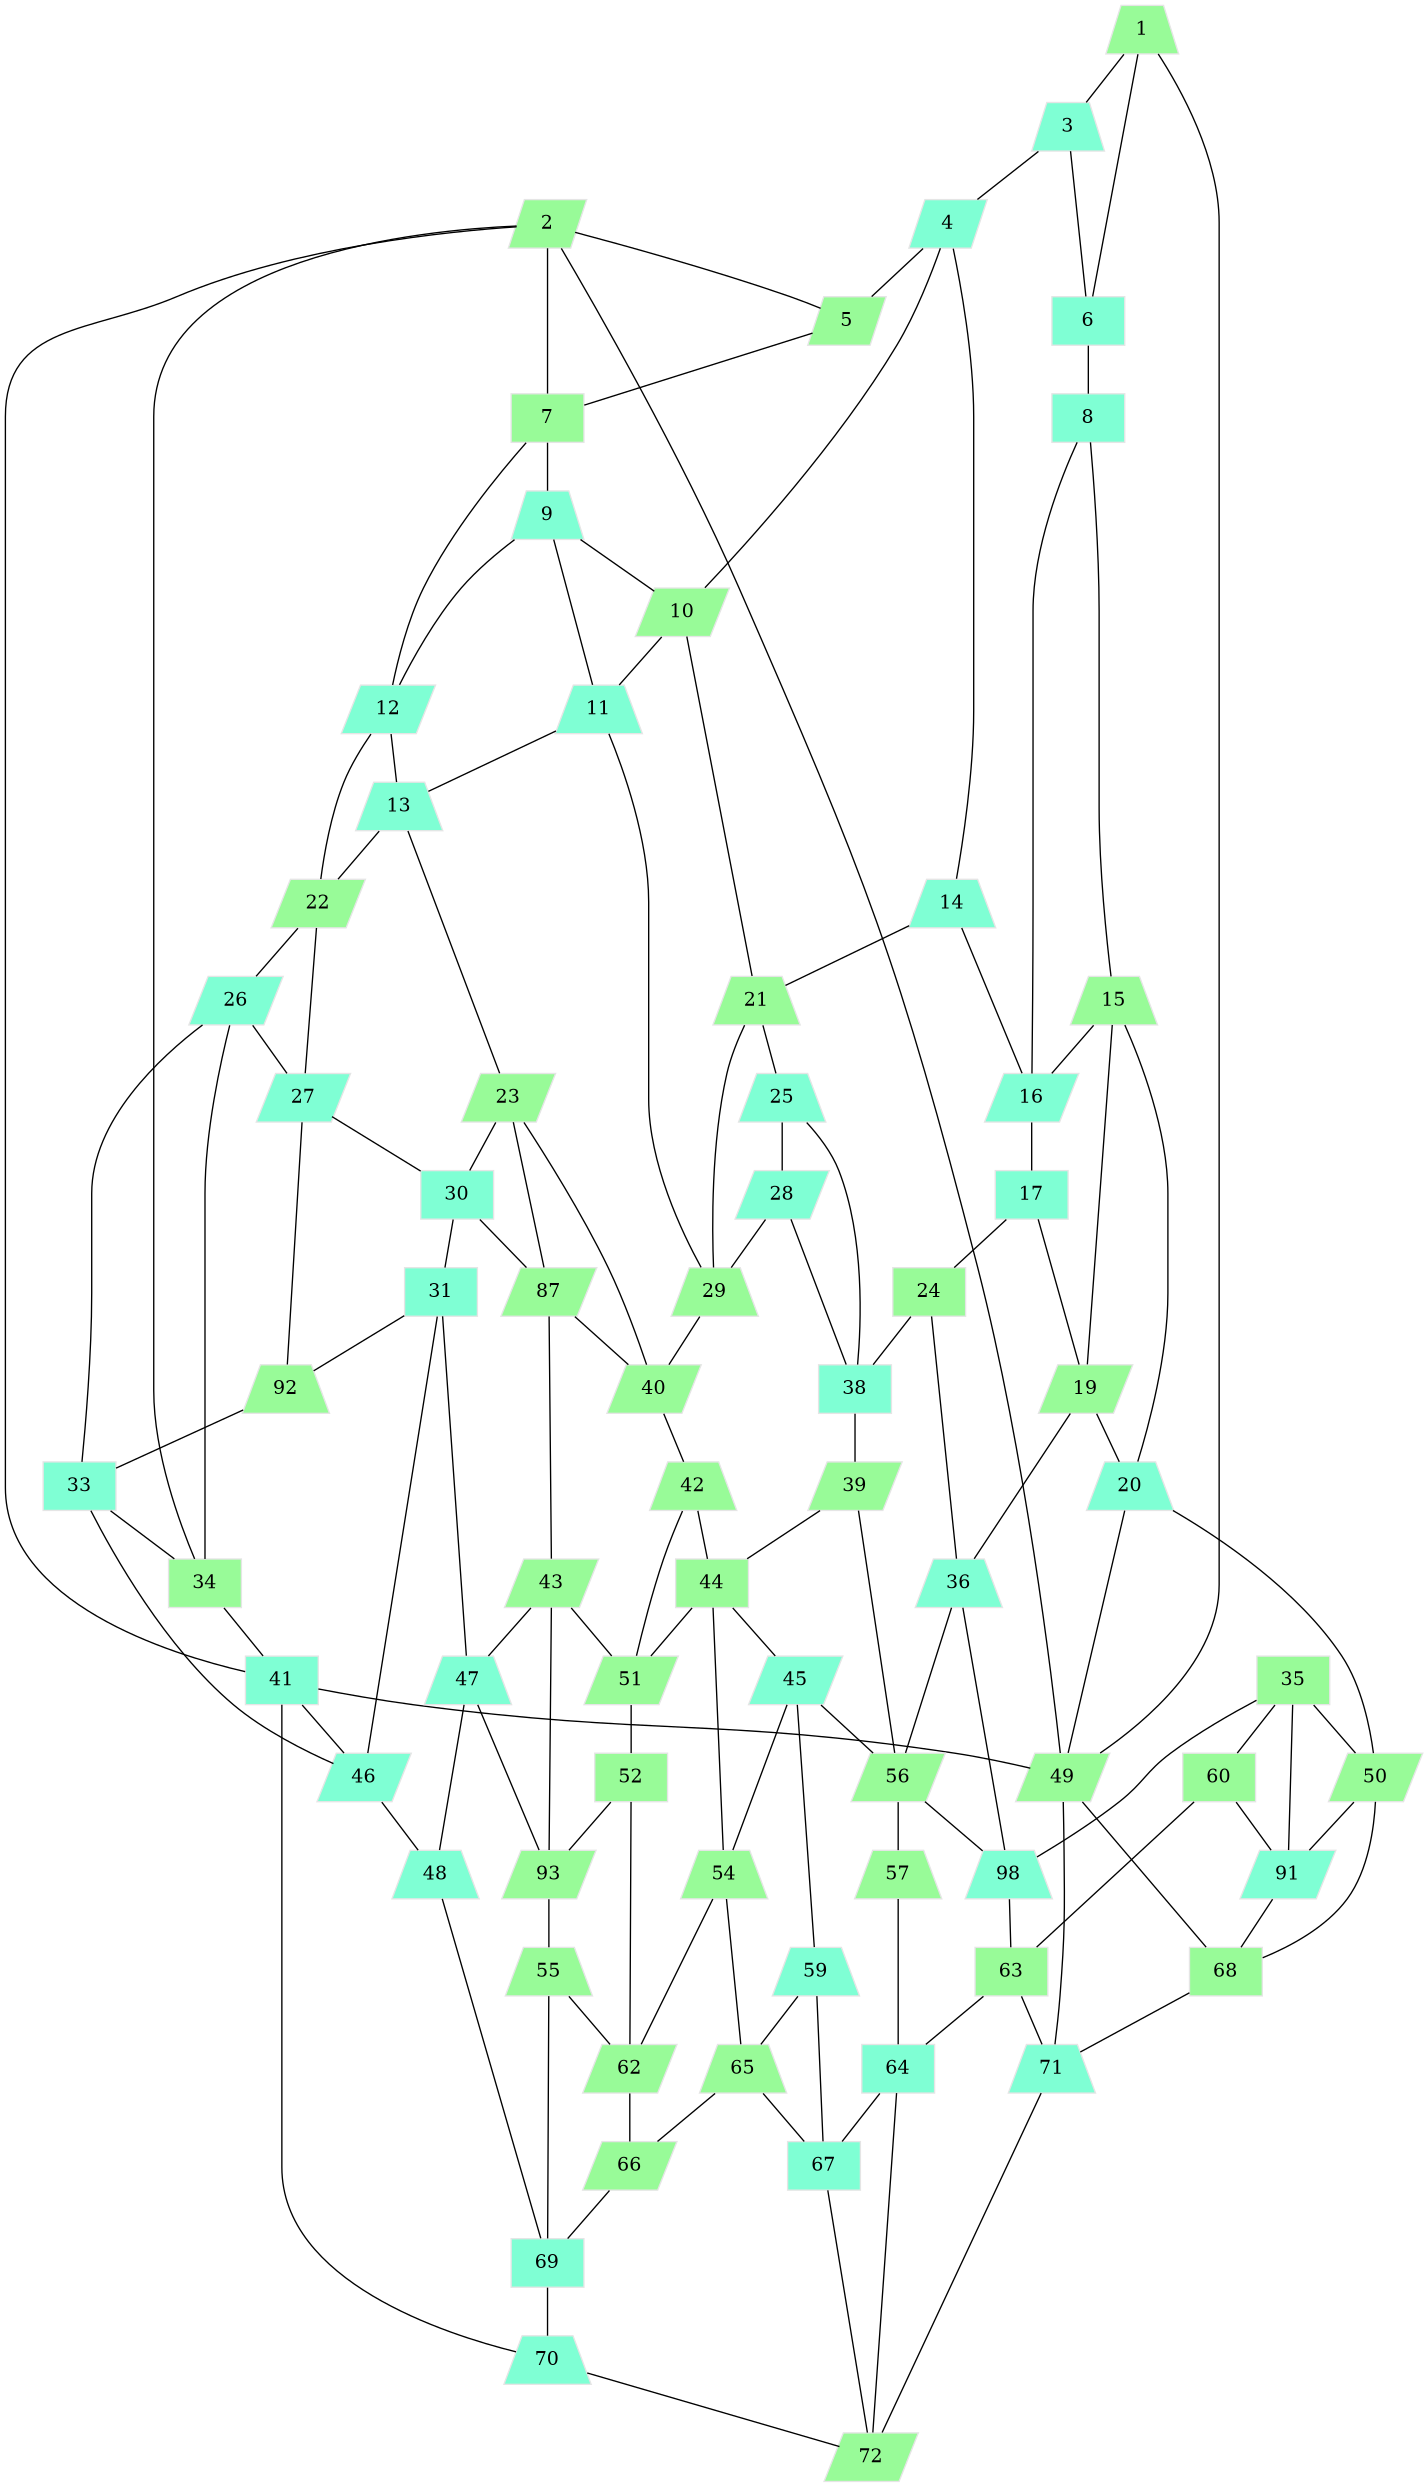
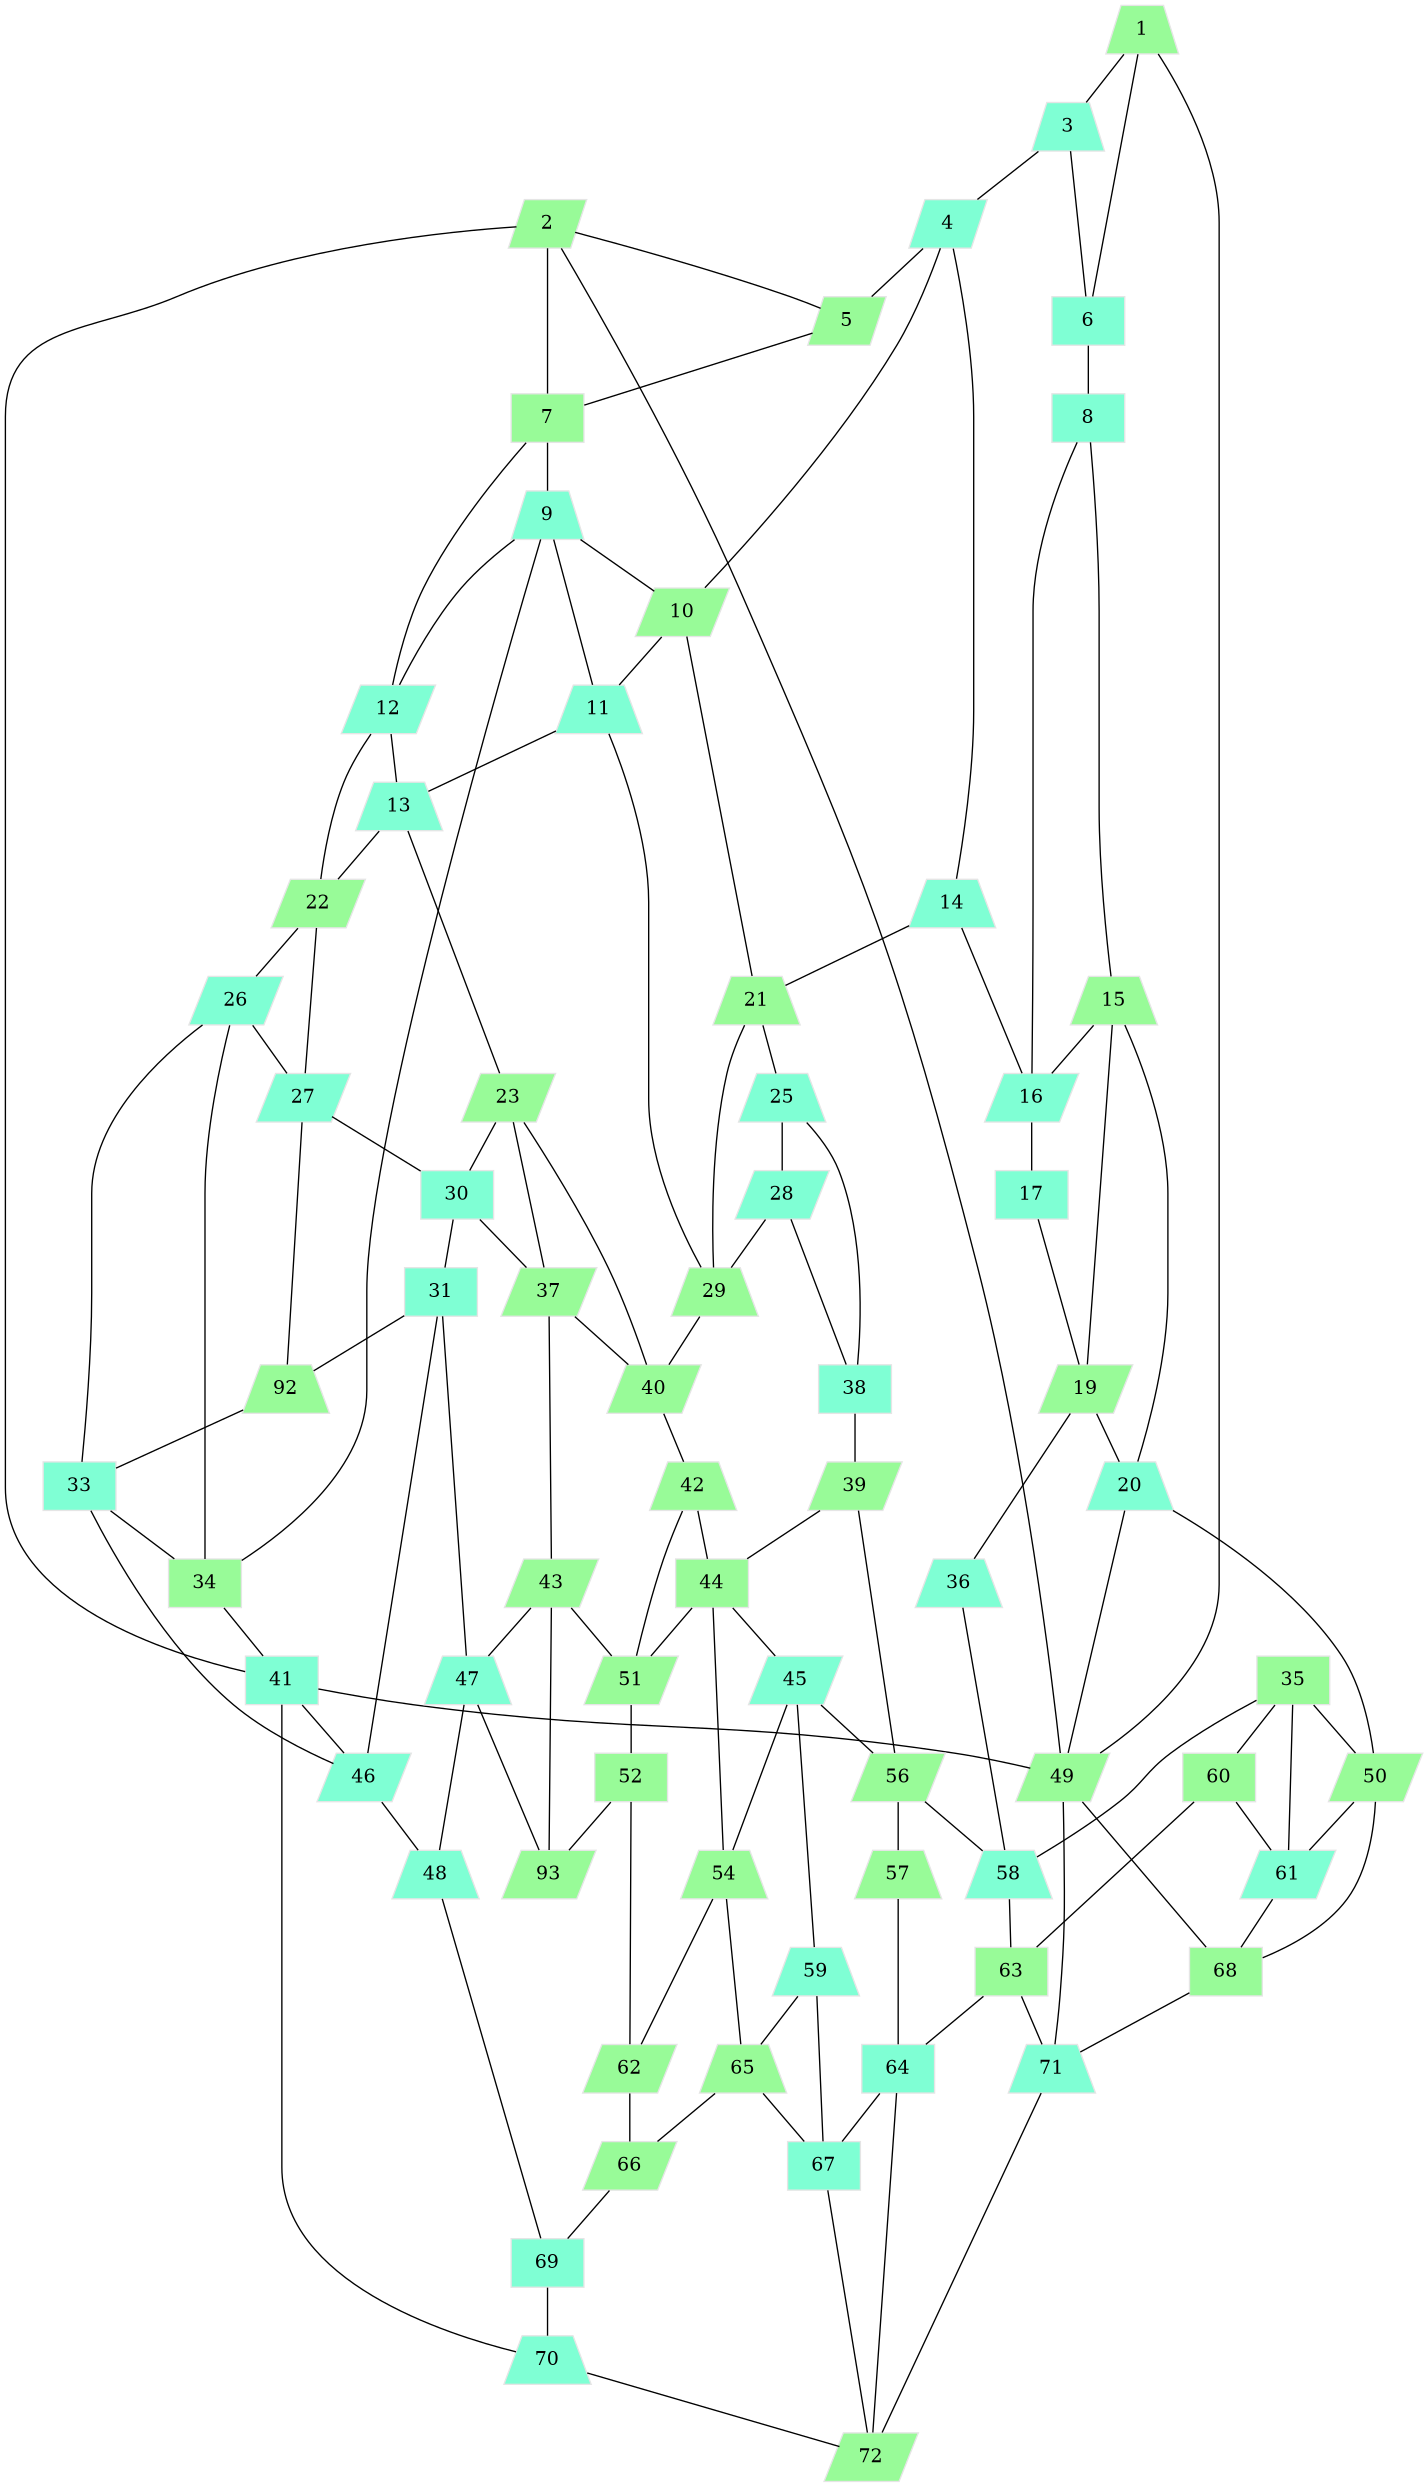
(154, 767) -> (402, 1067)
(549, 1292) -> (549, 1292)
(929, 1292) -> none
(929, 1680) -> none
(1009, 1875) -> (1009, 1875)
(1288, 1875) -> (1288, 1875)
(549, 1972) -> none
